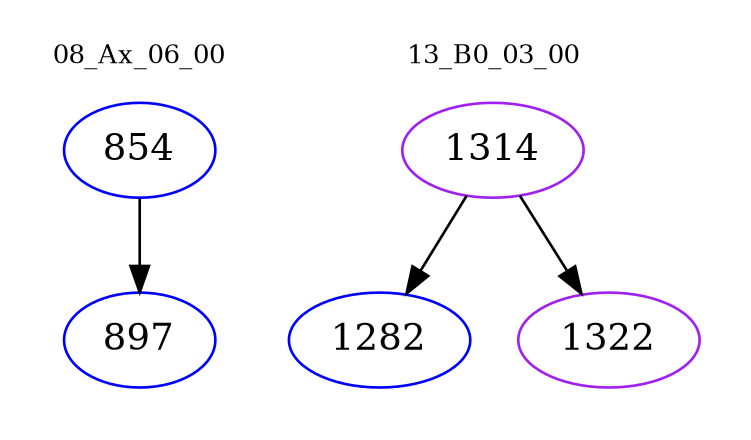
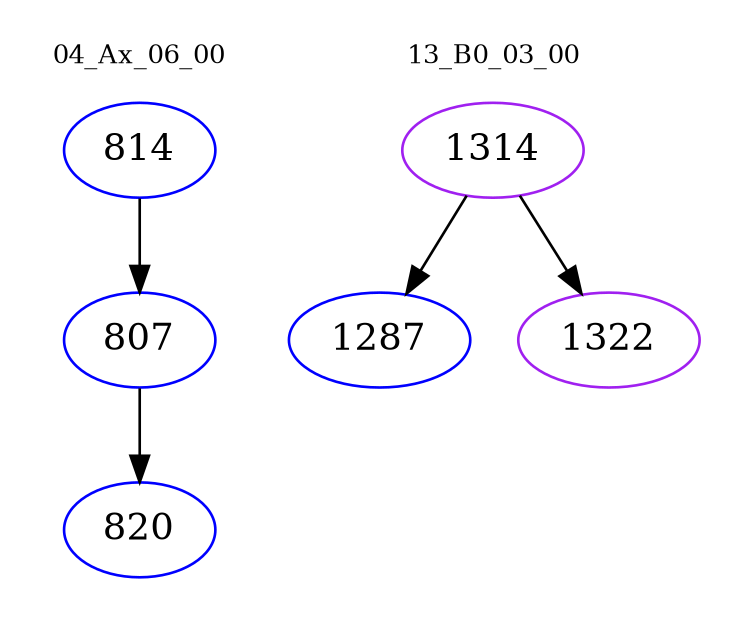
(140, 57) -> (140, 57)
(140, 150) -> (140, 150)
(140, 340) -> (140, 340)
(380, 340) -> (380, 340)
none -> (140, 530)
